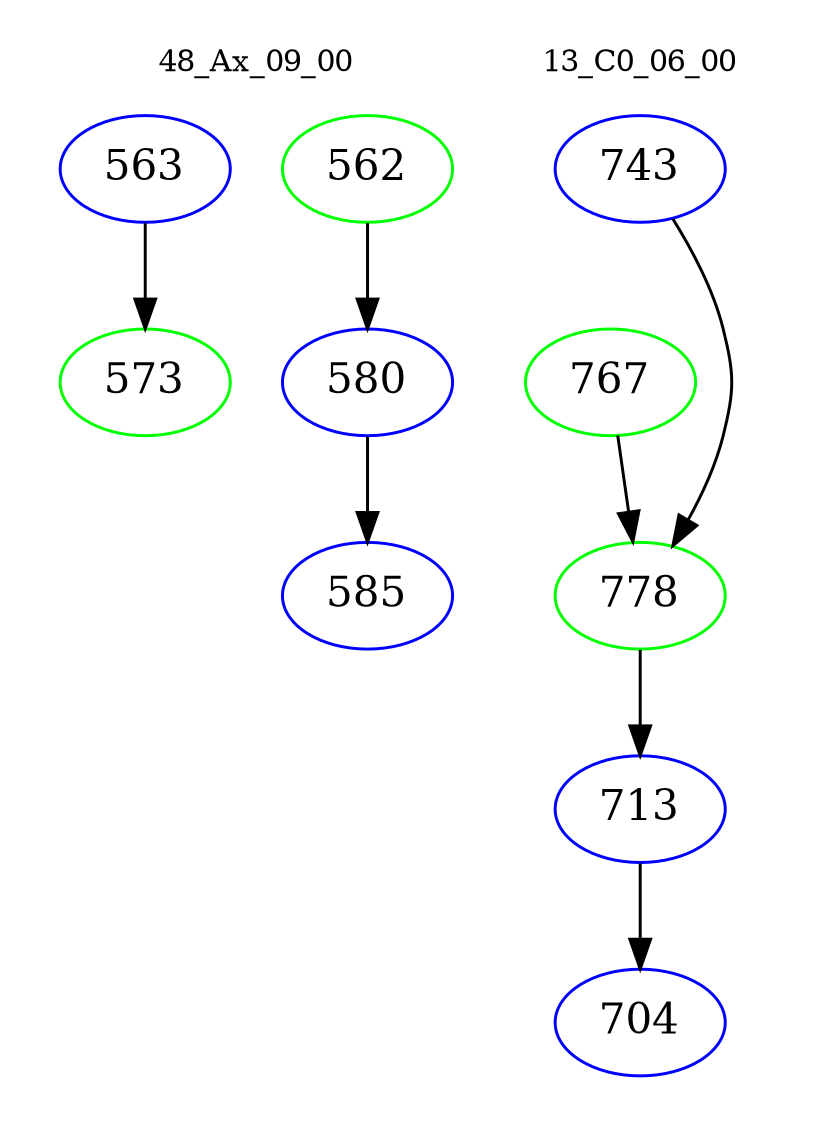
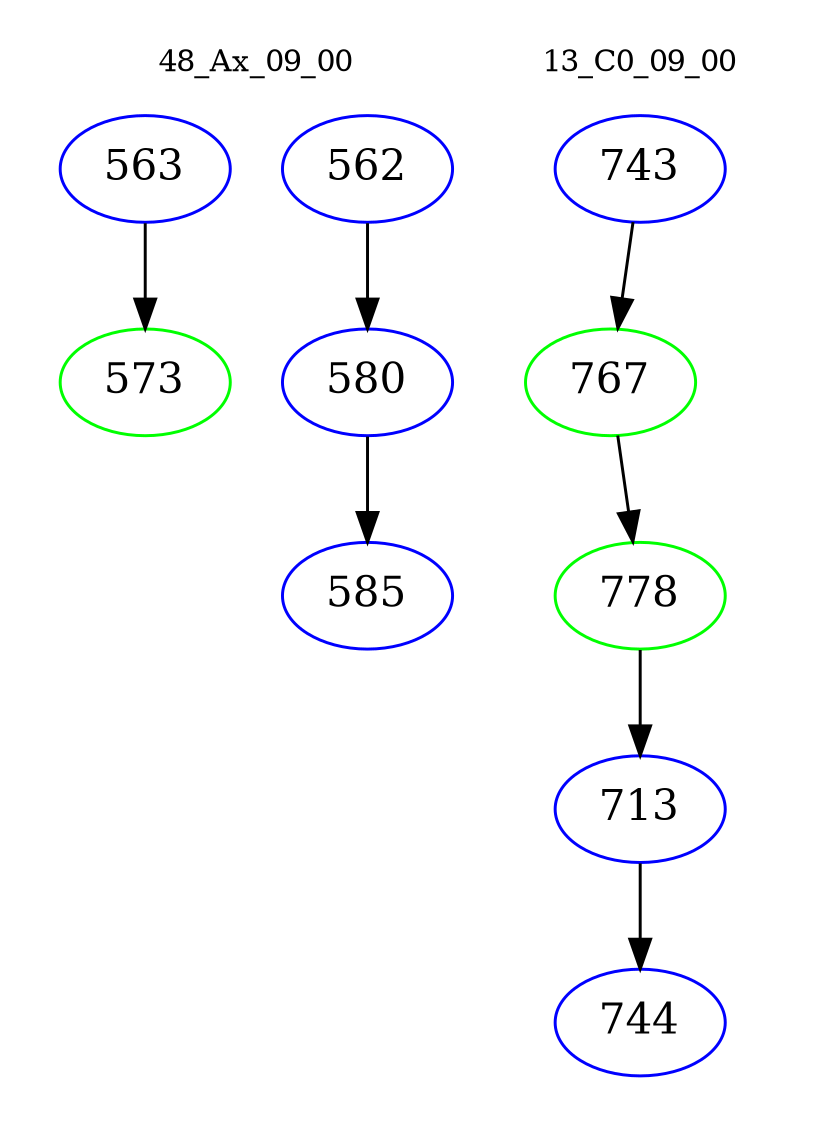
(640, 64) -> (640, 64)
(368, 169) -> (368, 169)
(731, 367) -> (628, 260)
(640, 1023) -> (640, 1023)
